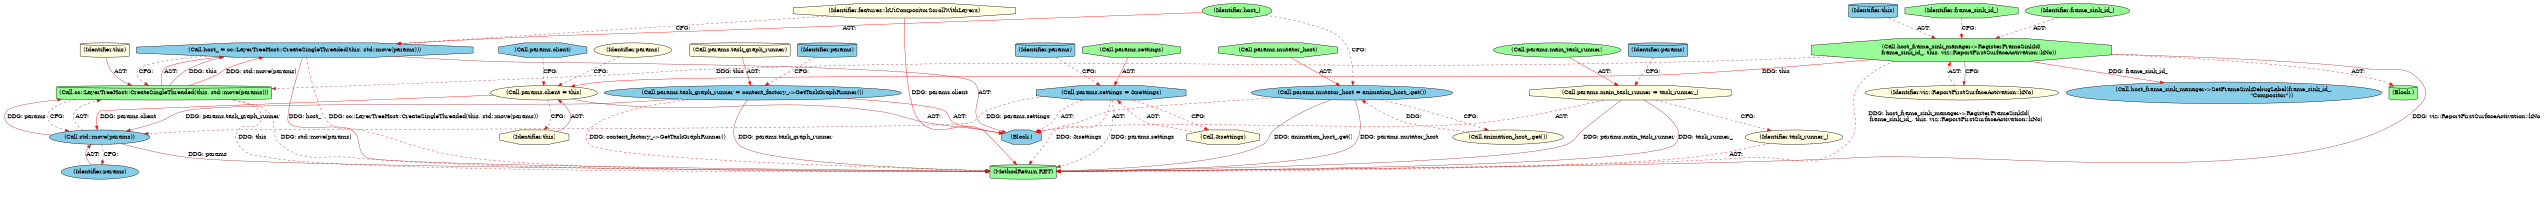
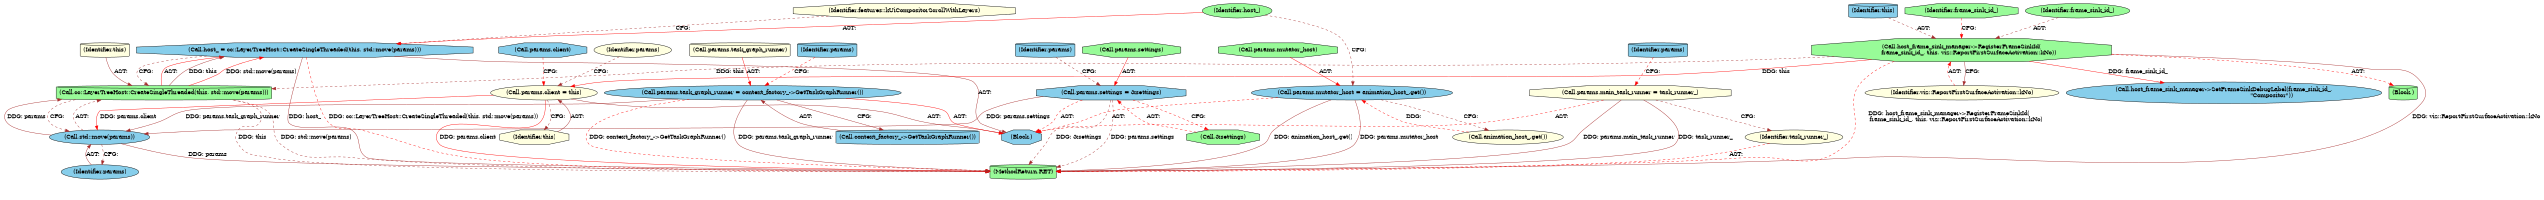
(1557, 50) -> none
(915, 114) -> (641, 164)
(599, 129) -> (599, 129)
none -> (908, 137)
(1223, 137) -> (1223, 137)
